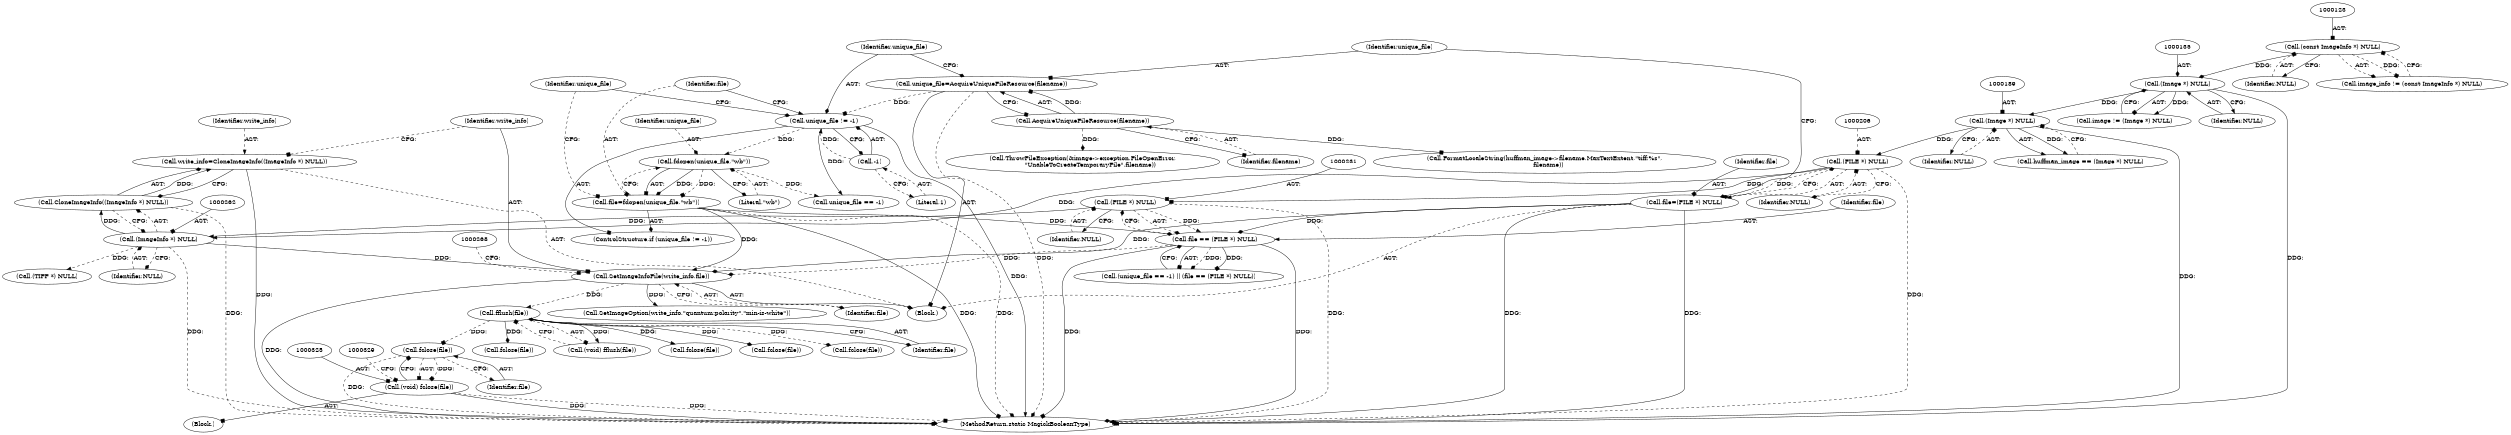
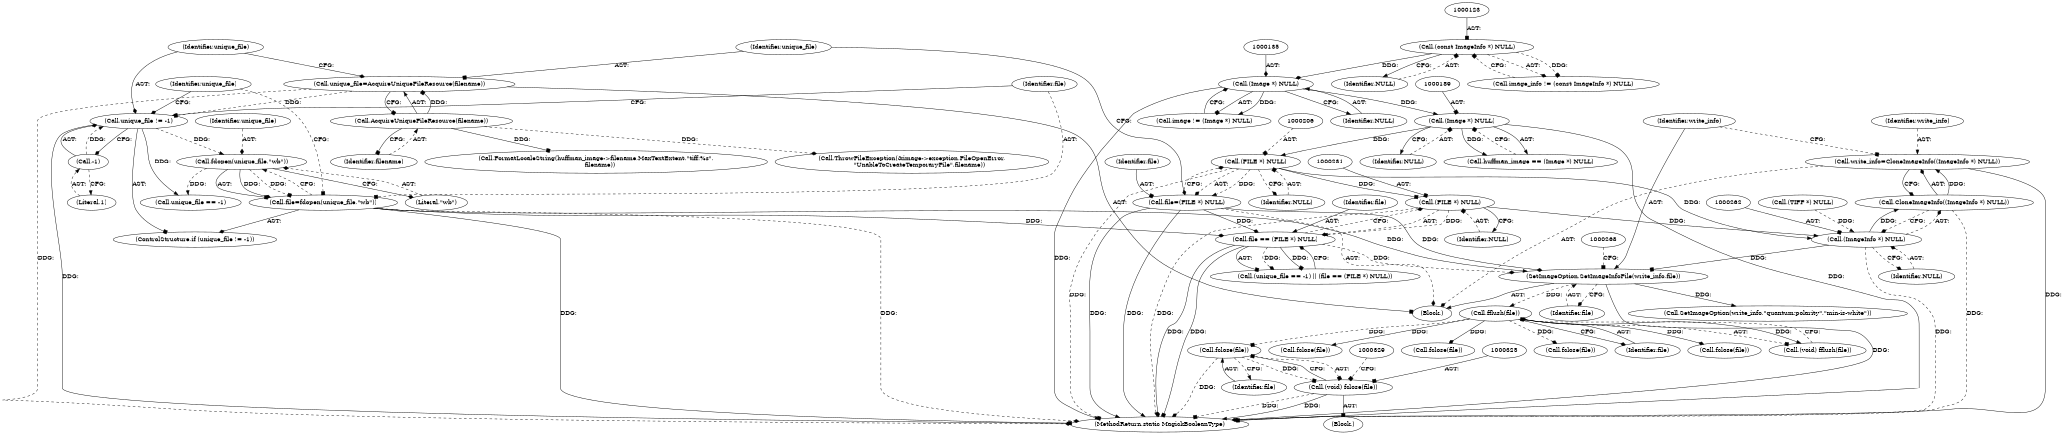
(104, 257) -> (1833, 220)
(651, 277) -> (1603, 277)
